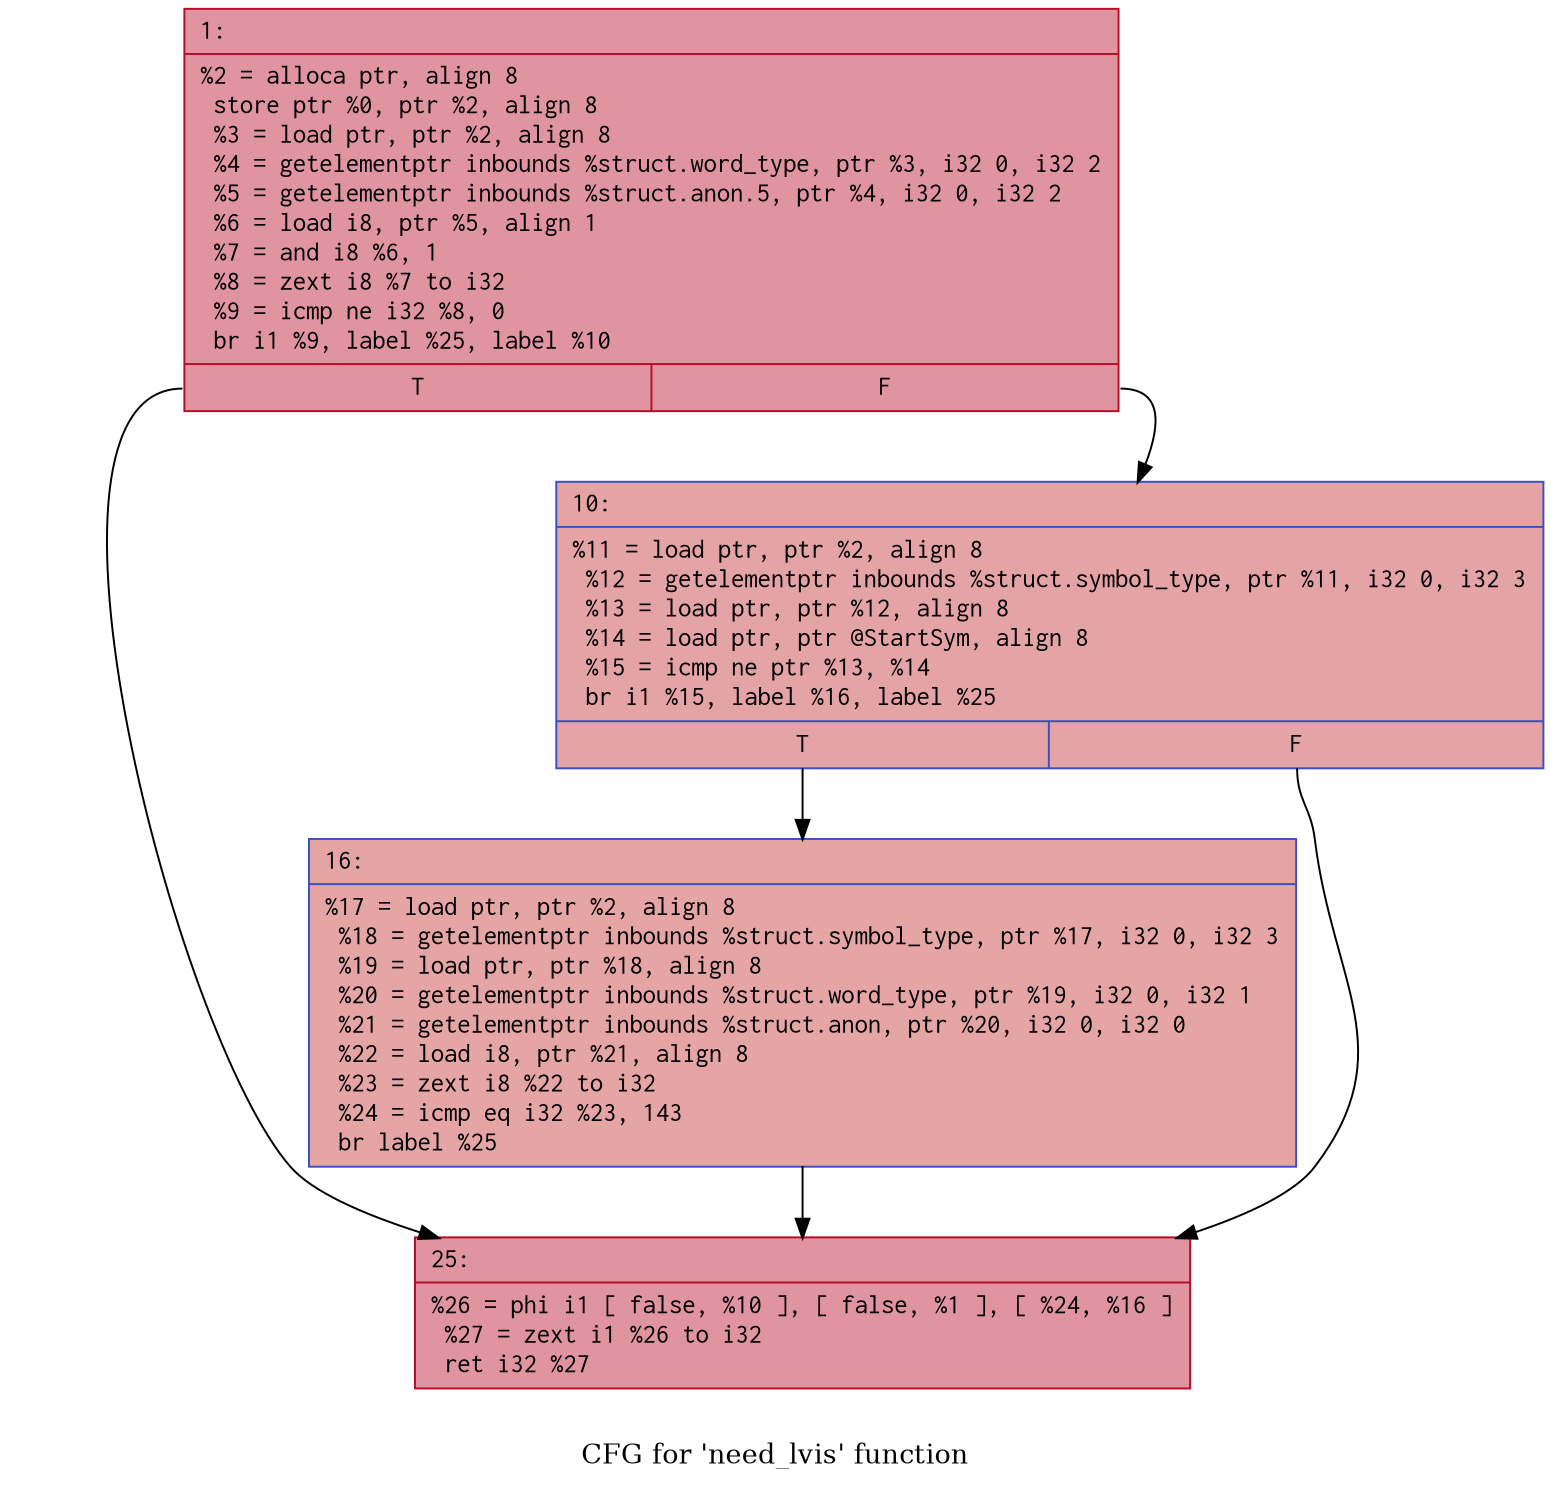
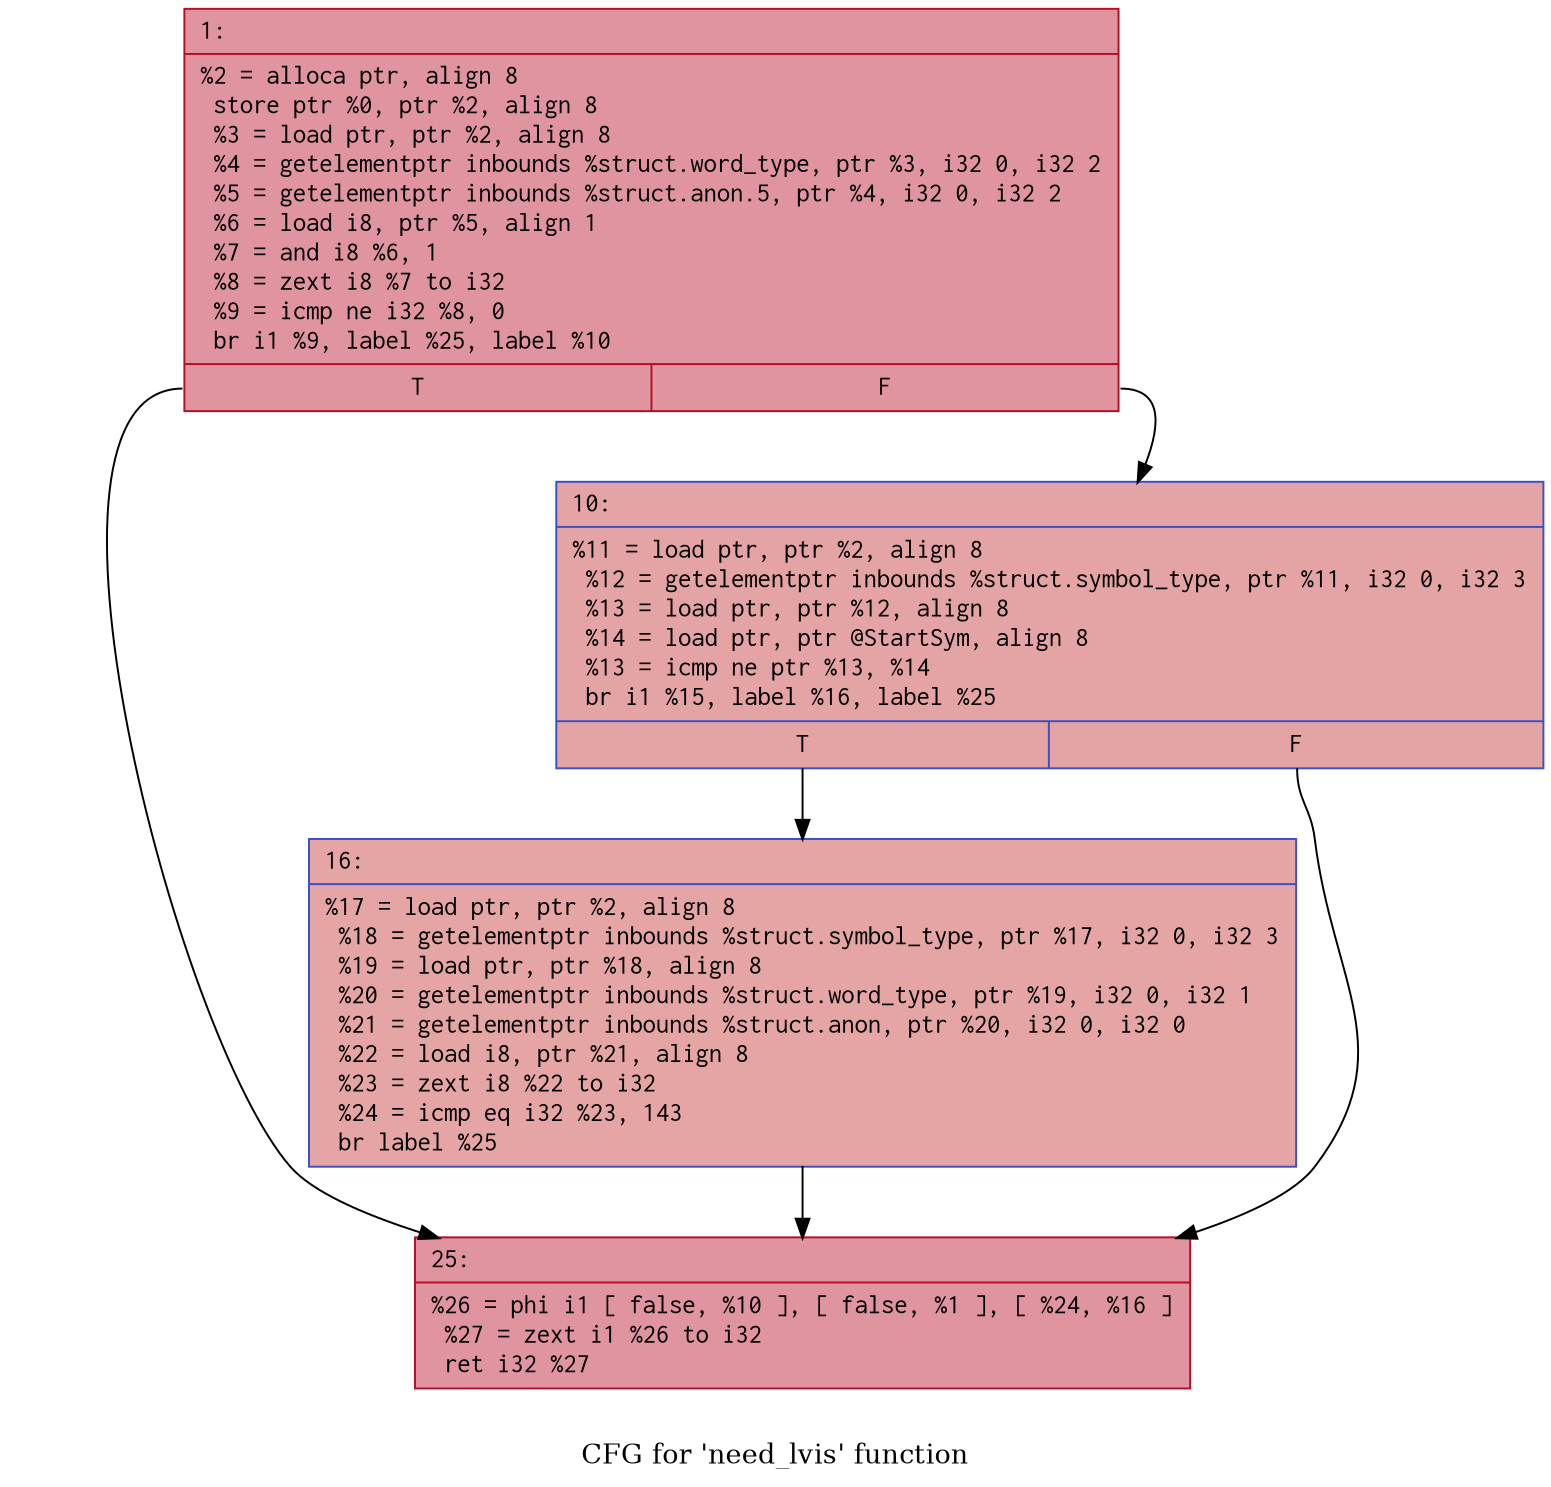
(752, 667) -> (752, 667)
